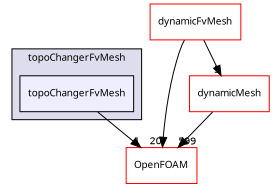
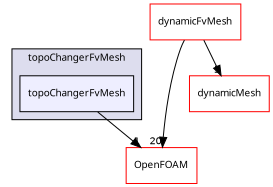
(199, 126) -> none
